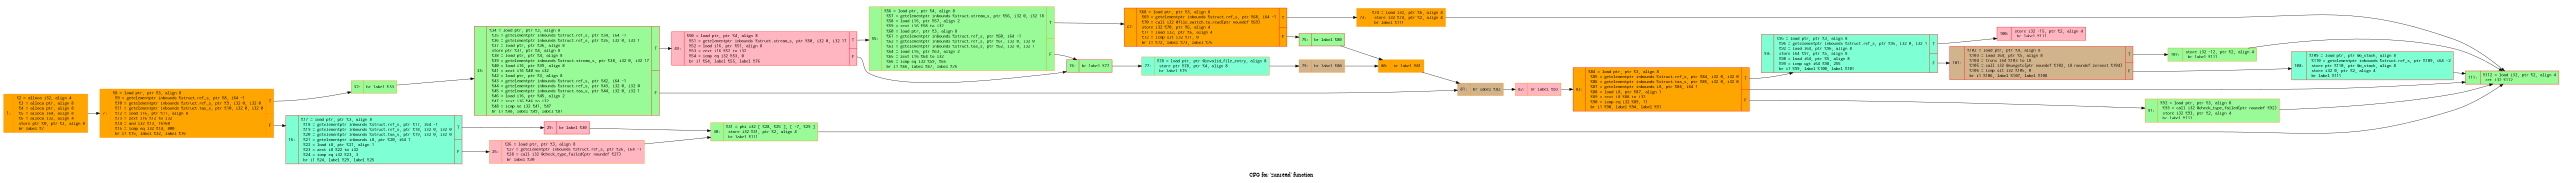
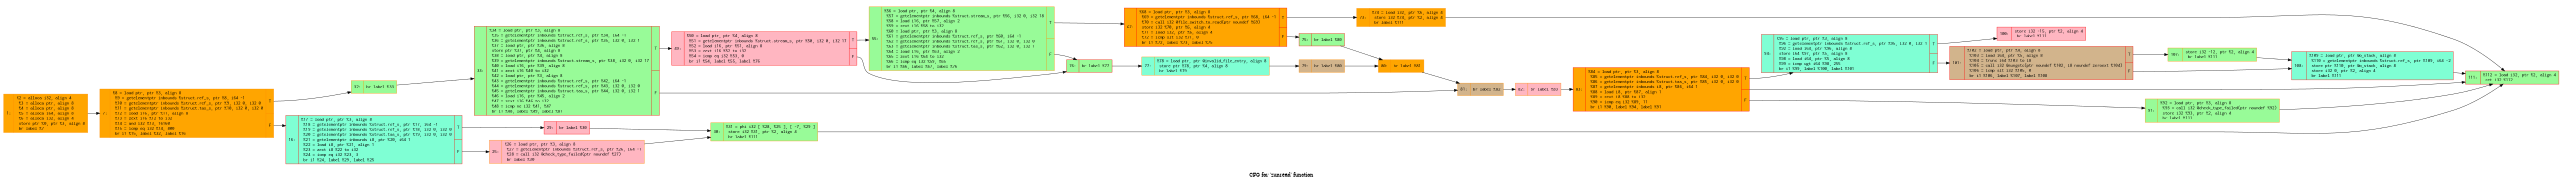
(2376, 39) -> (2272, 59)
